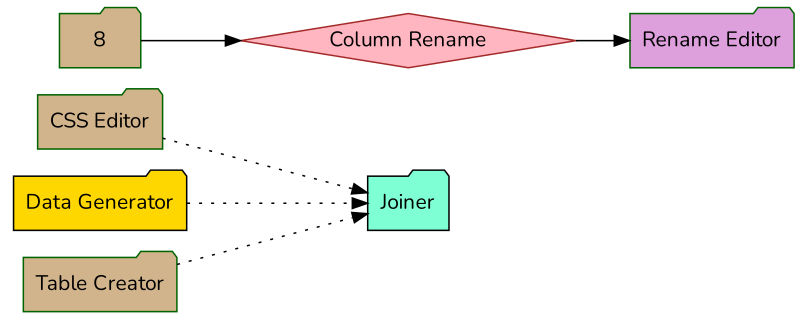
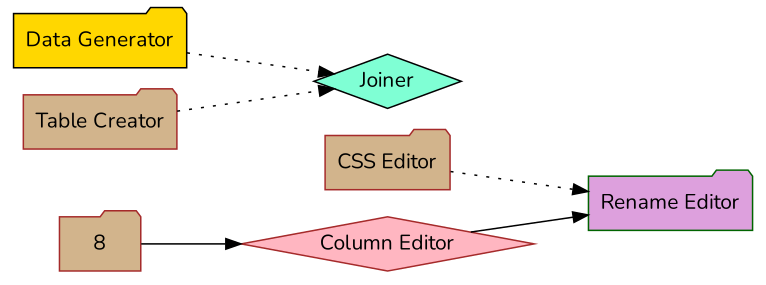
(100, 41) -> (100, 244)
(408, 41) -> (388, 244)
(100, 122) -> (388, 163)
(257, 163) -> (512, 180)
(408, 203) -> (388, 81)
(100, 285) -> (100, 122)
